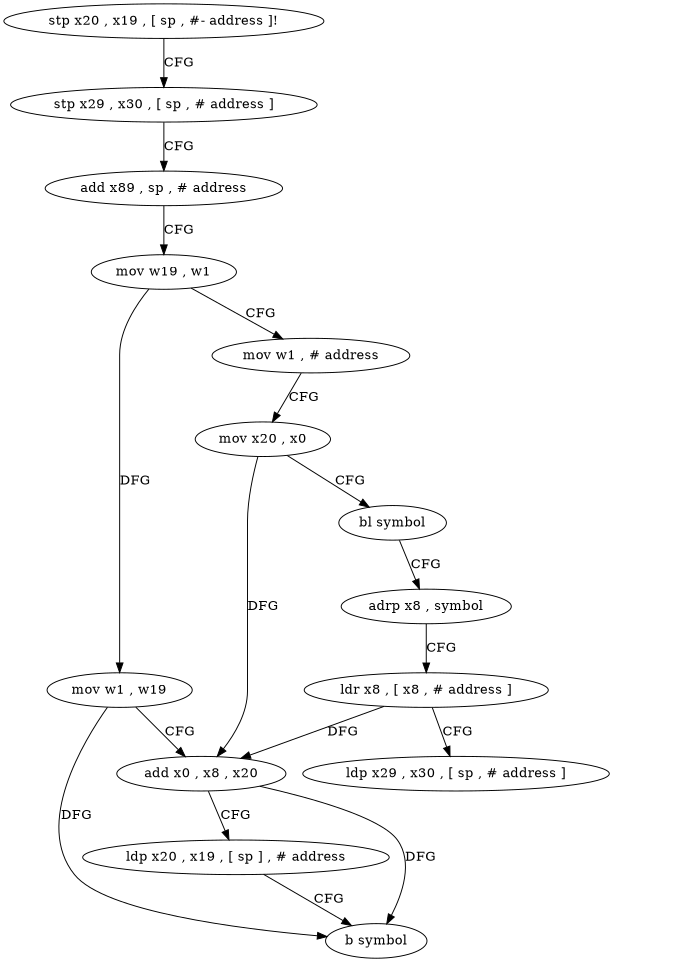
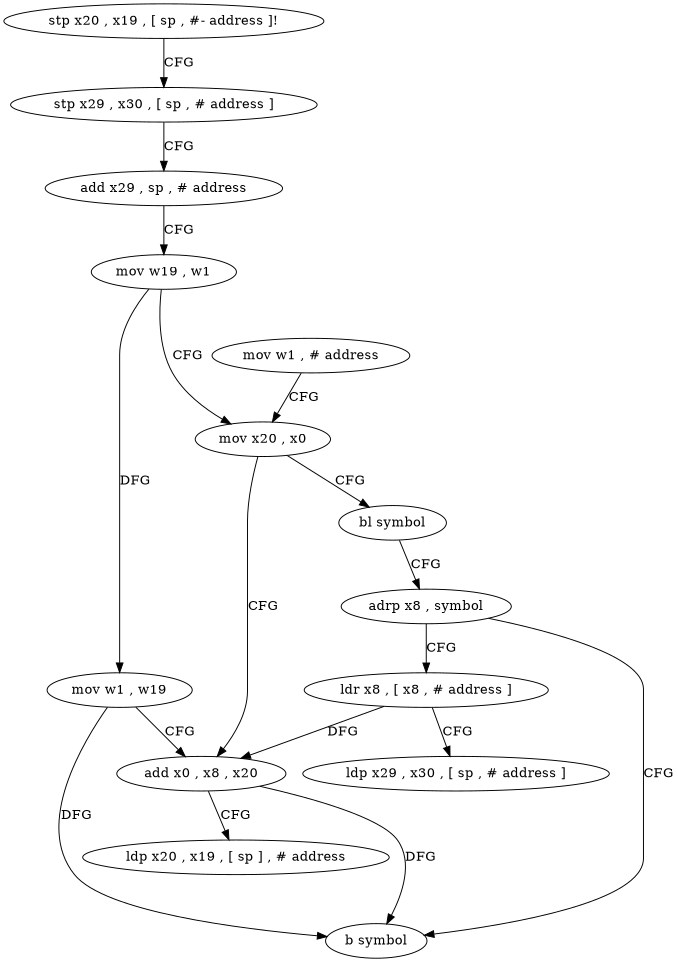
(164, 188) -> (164, 188)
(233, 311) -> (169, 365)
(263, 606) -> (263, 606)
(303, 897) -> (643, 801)
